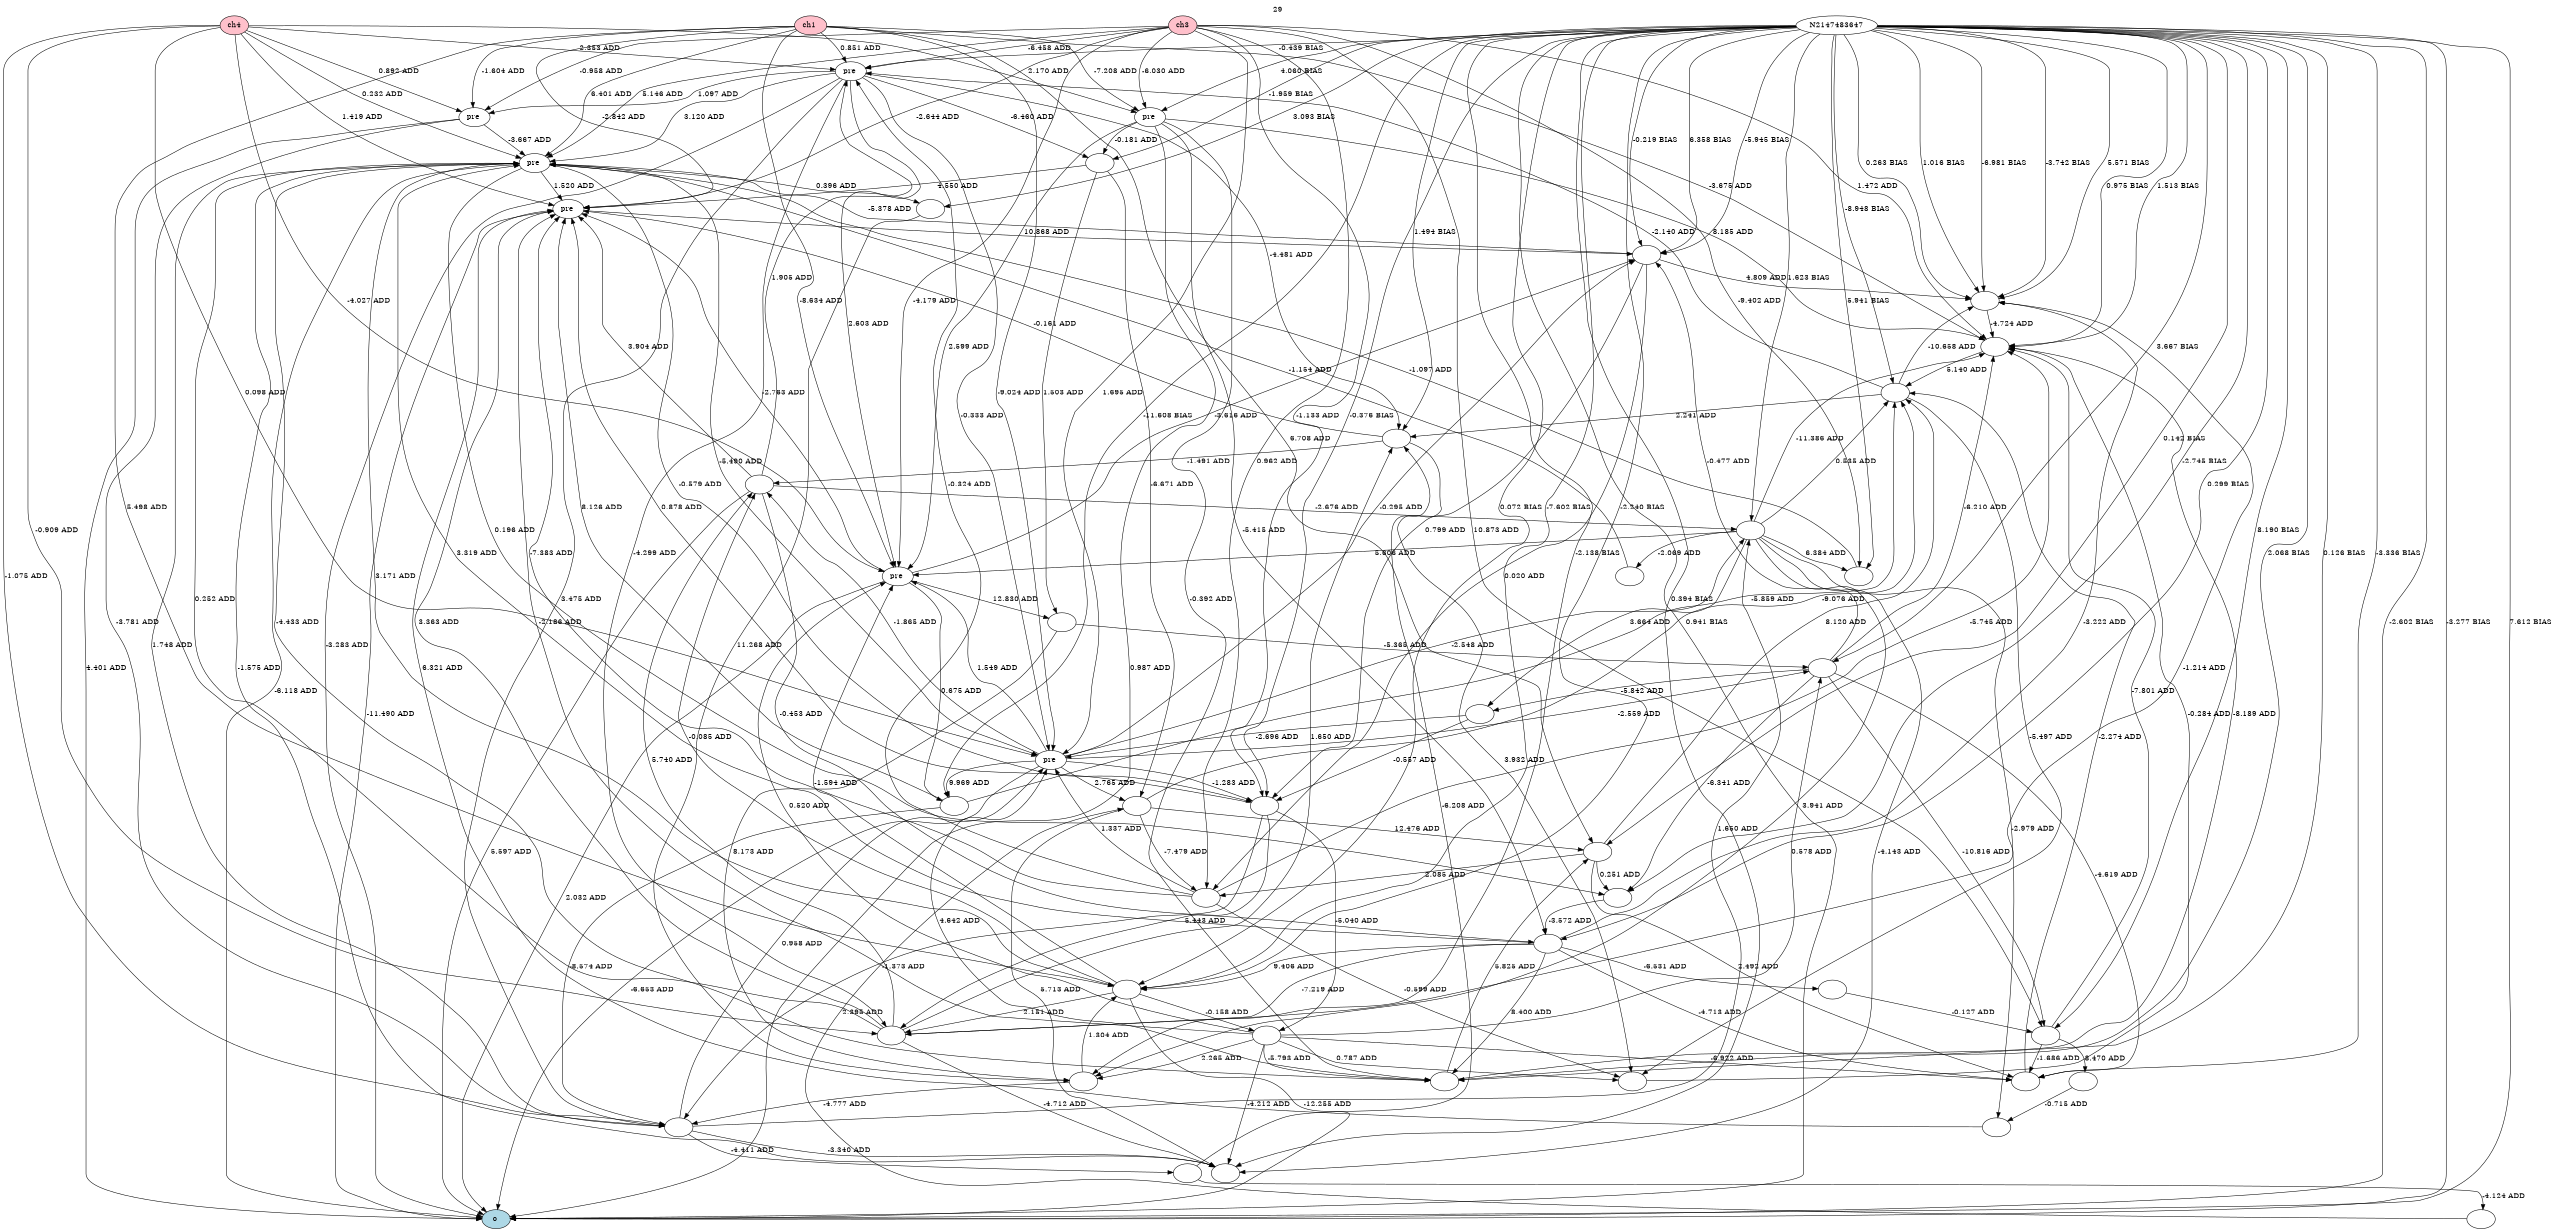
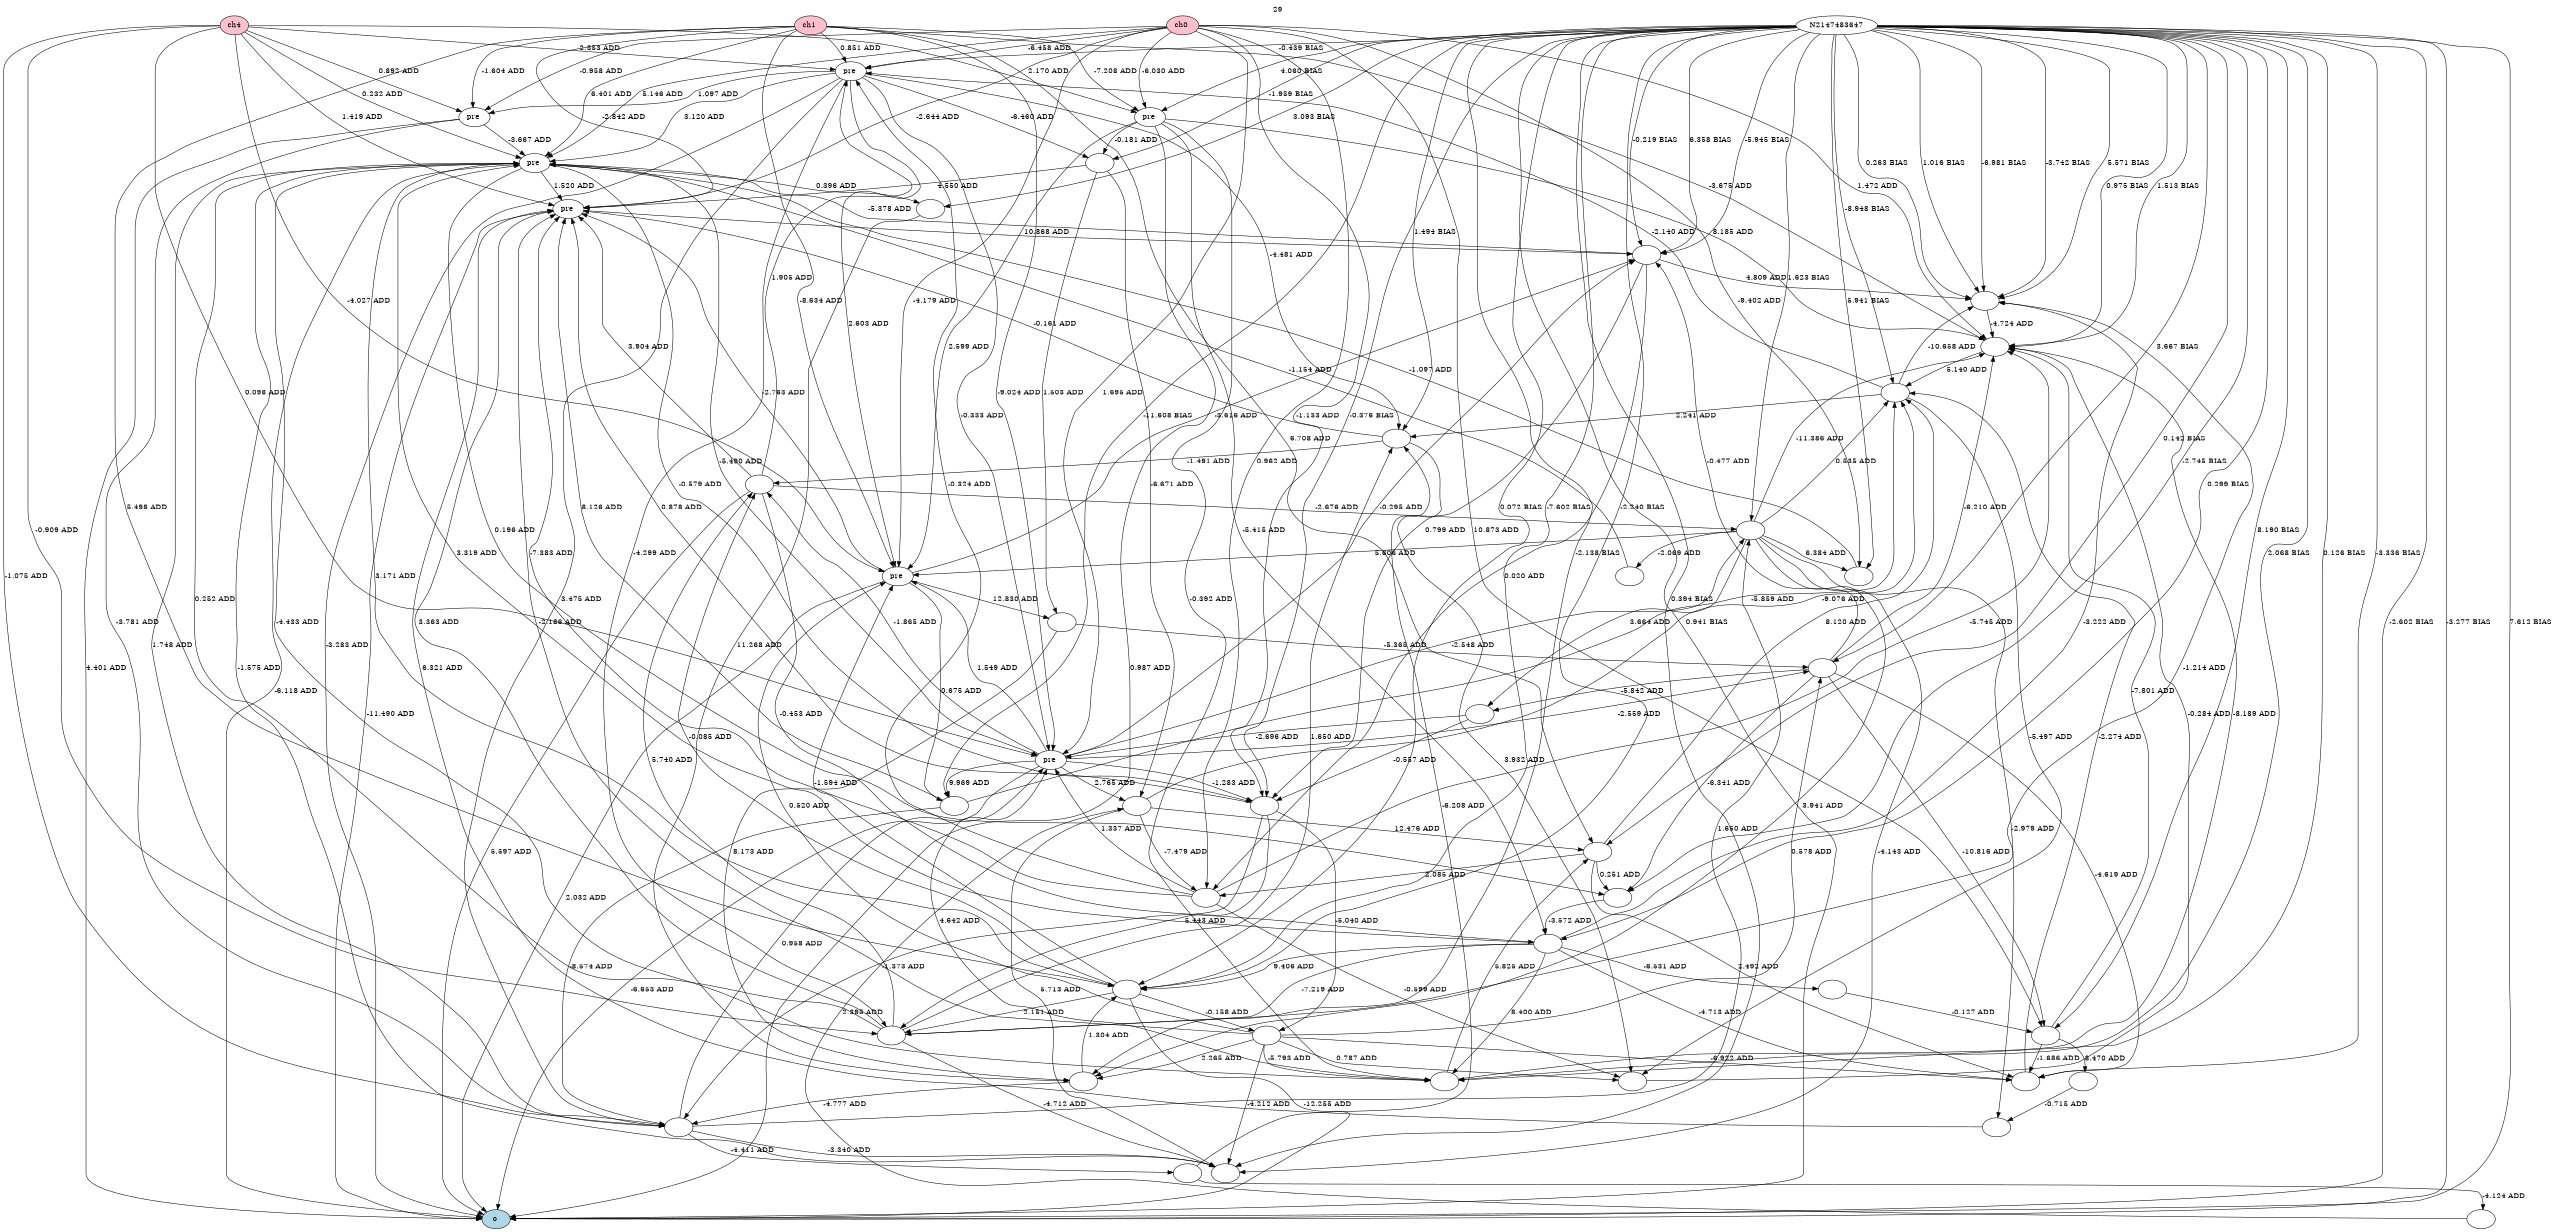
(1183, 25) -> (1183, 25)
